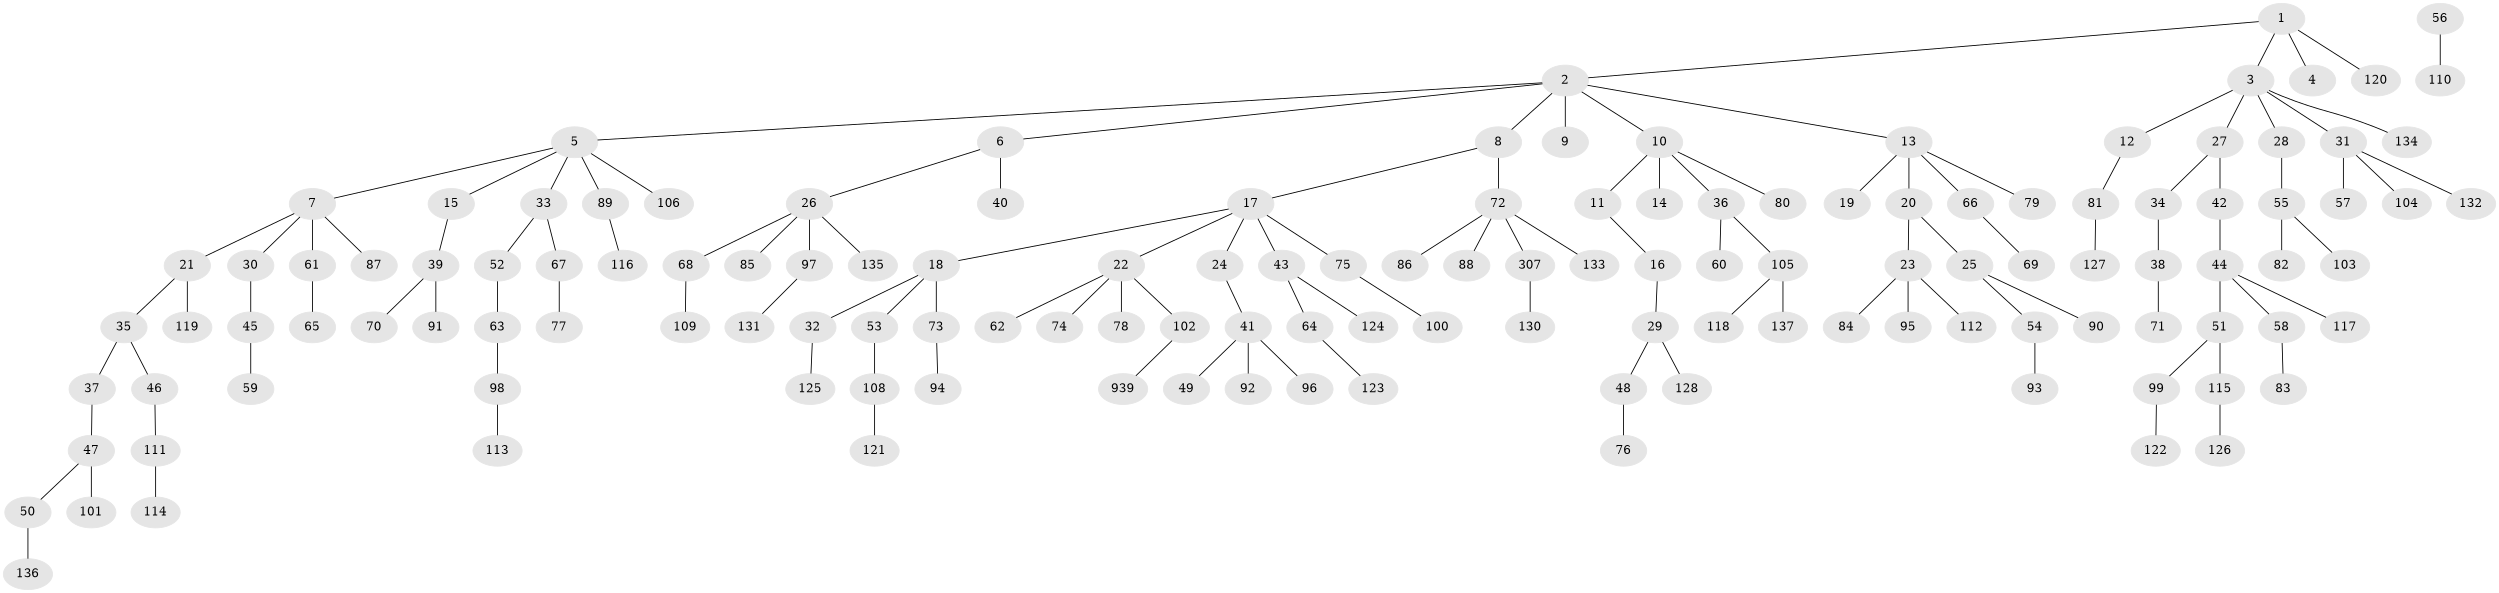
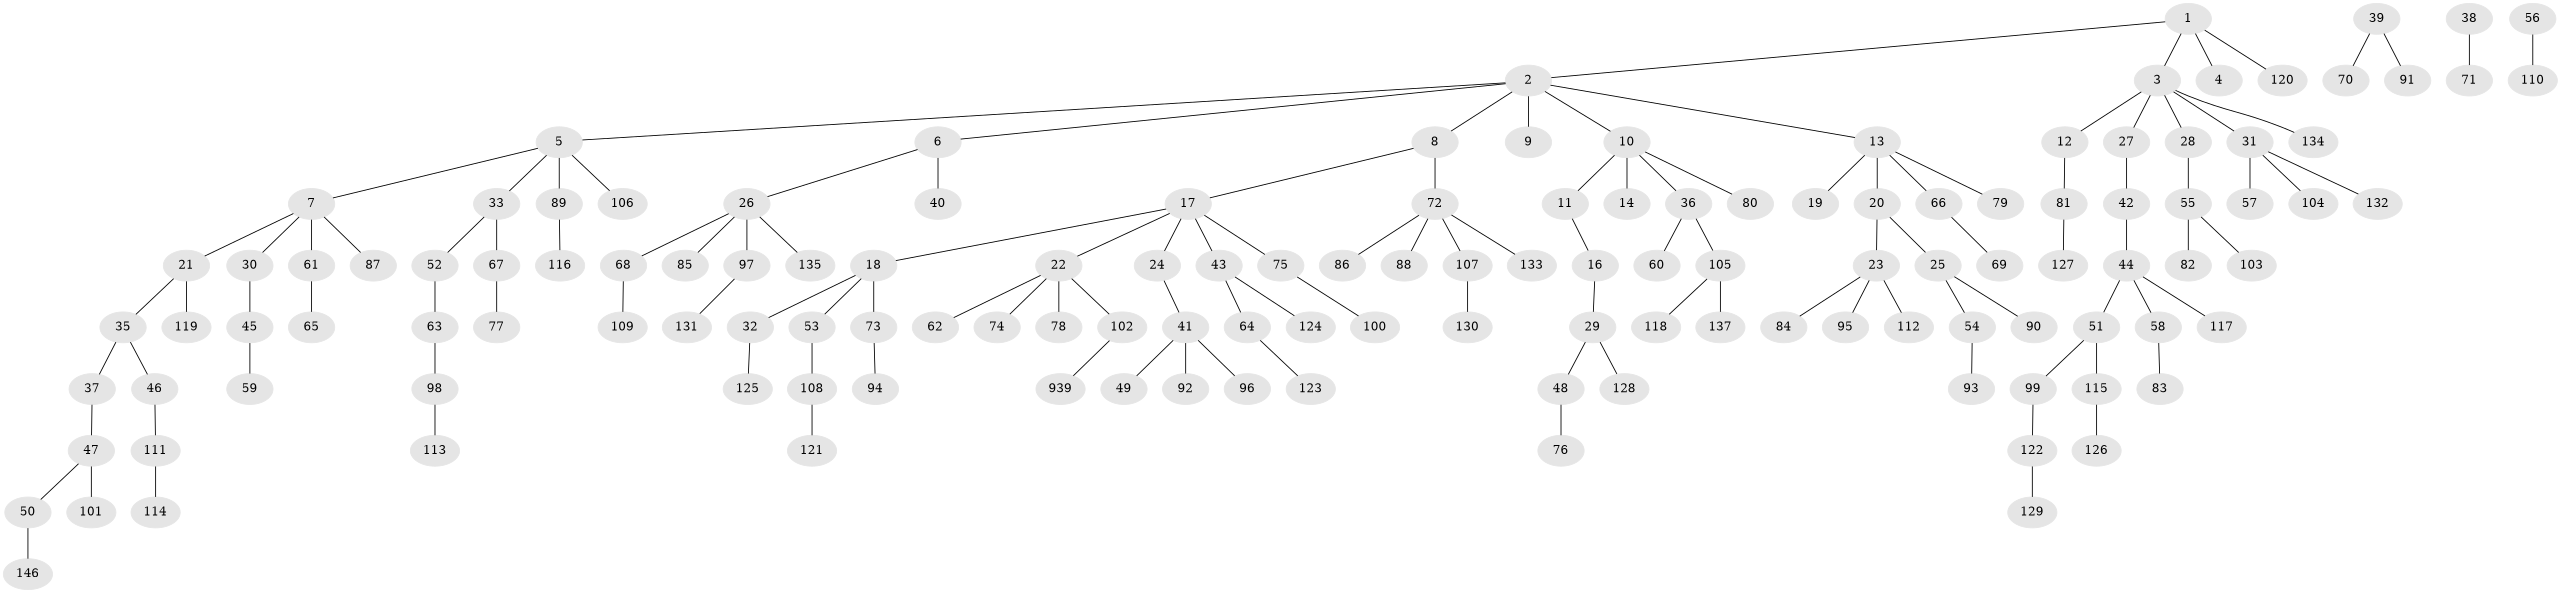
(451, 204) -> none
(2158, 204) -> none
(1530, 266) -> (1468, 266)
none -> (2032, 512)
(28, 574) -> (28, 574)
